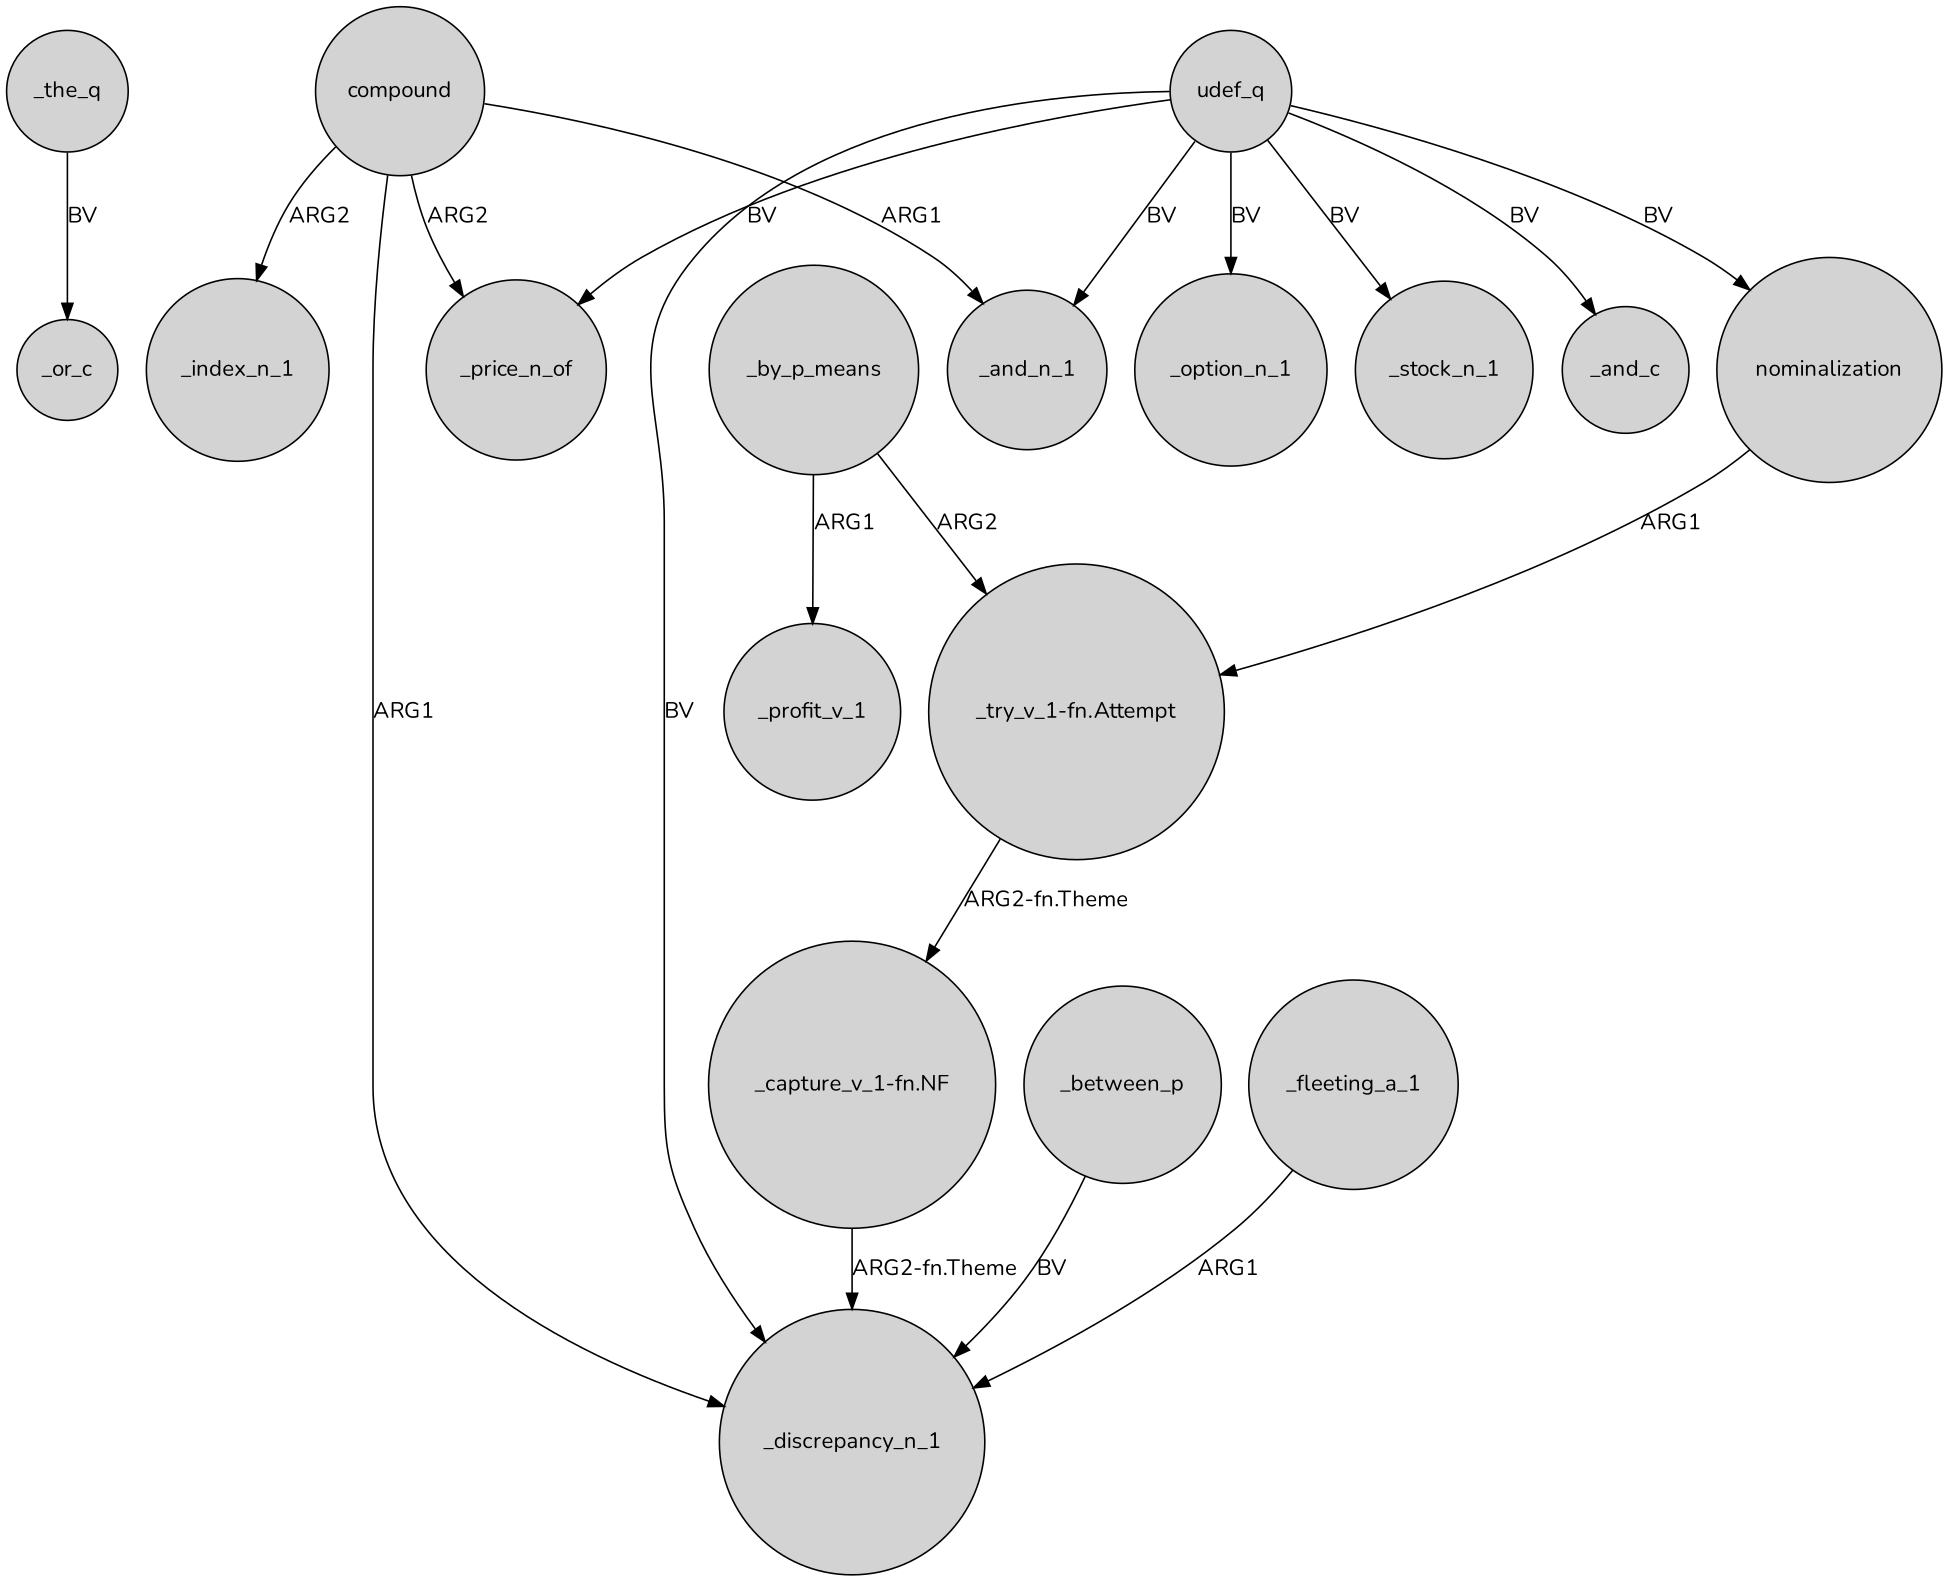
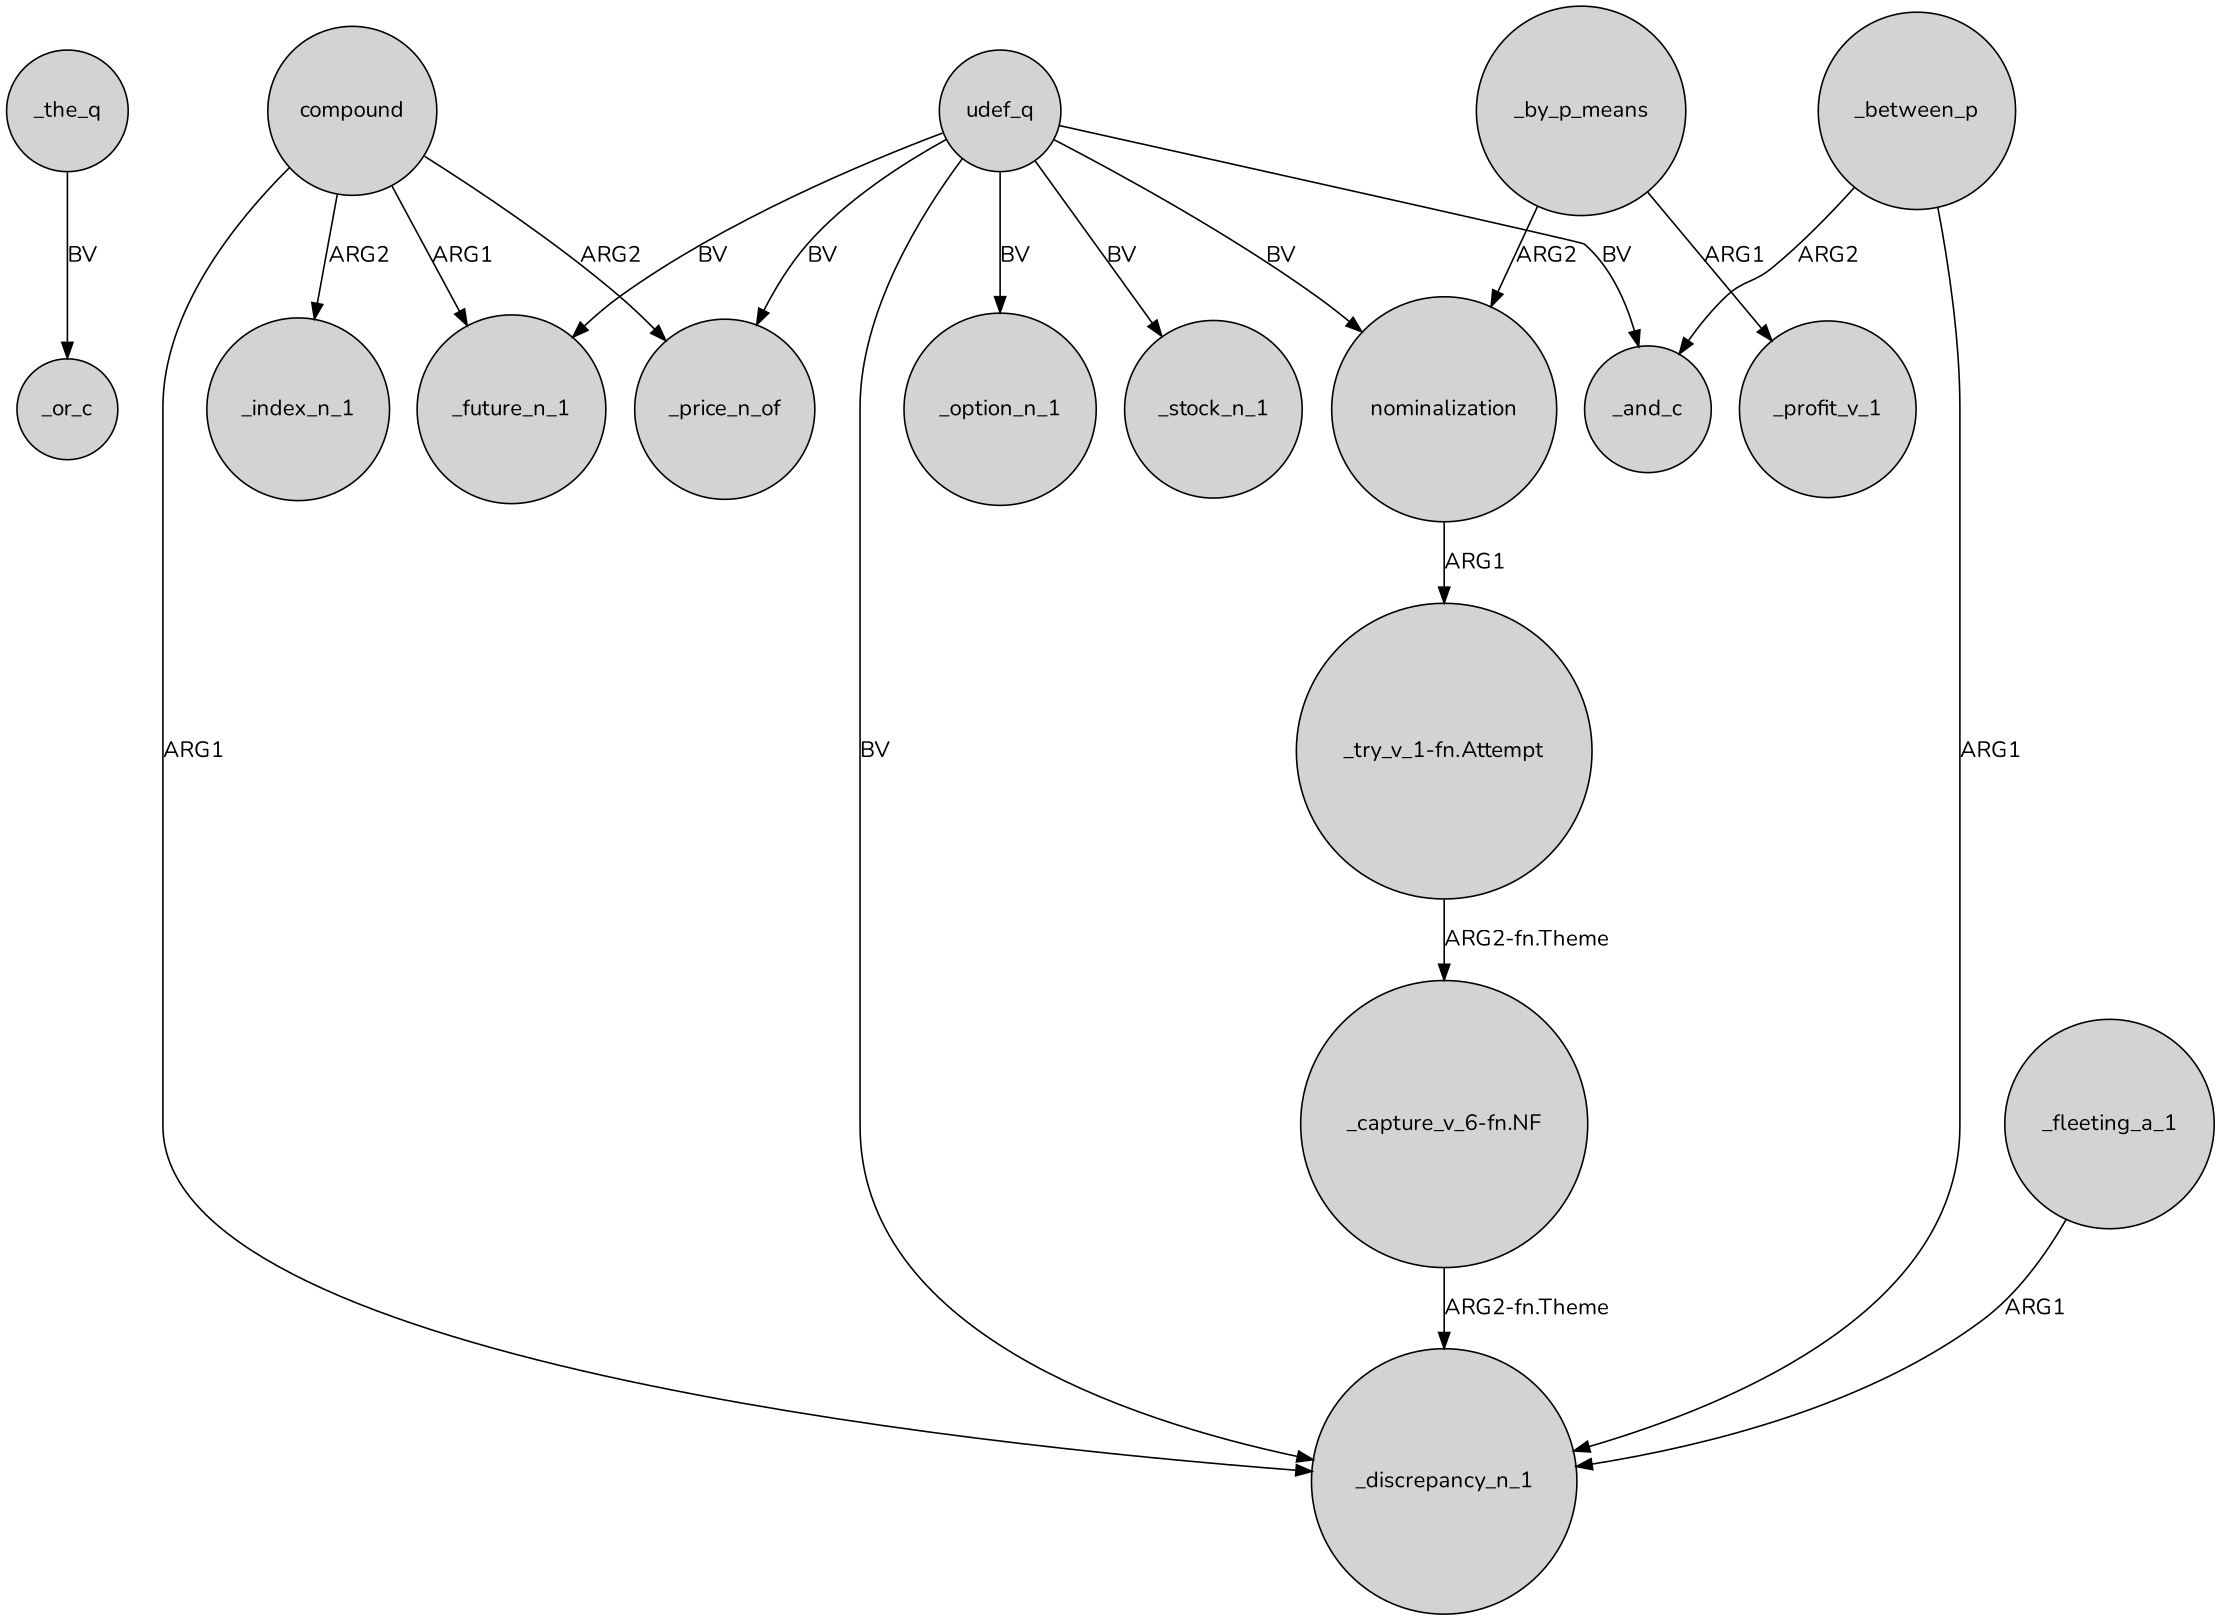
none -> (1773, 267)
(1027, 370) -> (511, 409)
(927, 517) -> (1518, 249)
(852, 1085) -> (1444, 1124)
(1052, 1269) -> (1991, 751)
